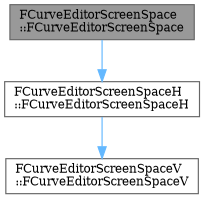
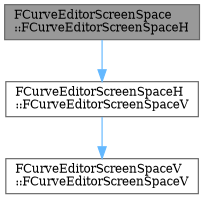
(102, 22) -> (102, 22)
(102, 99) -> (102, 99)
